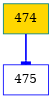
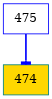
(26, 47) -> (26, 47)
